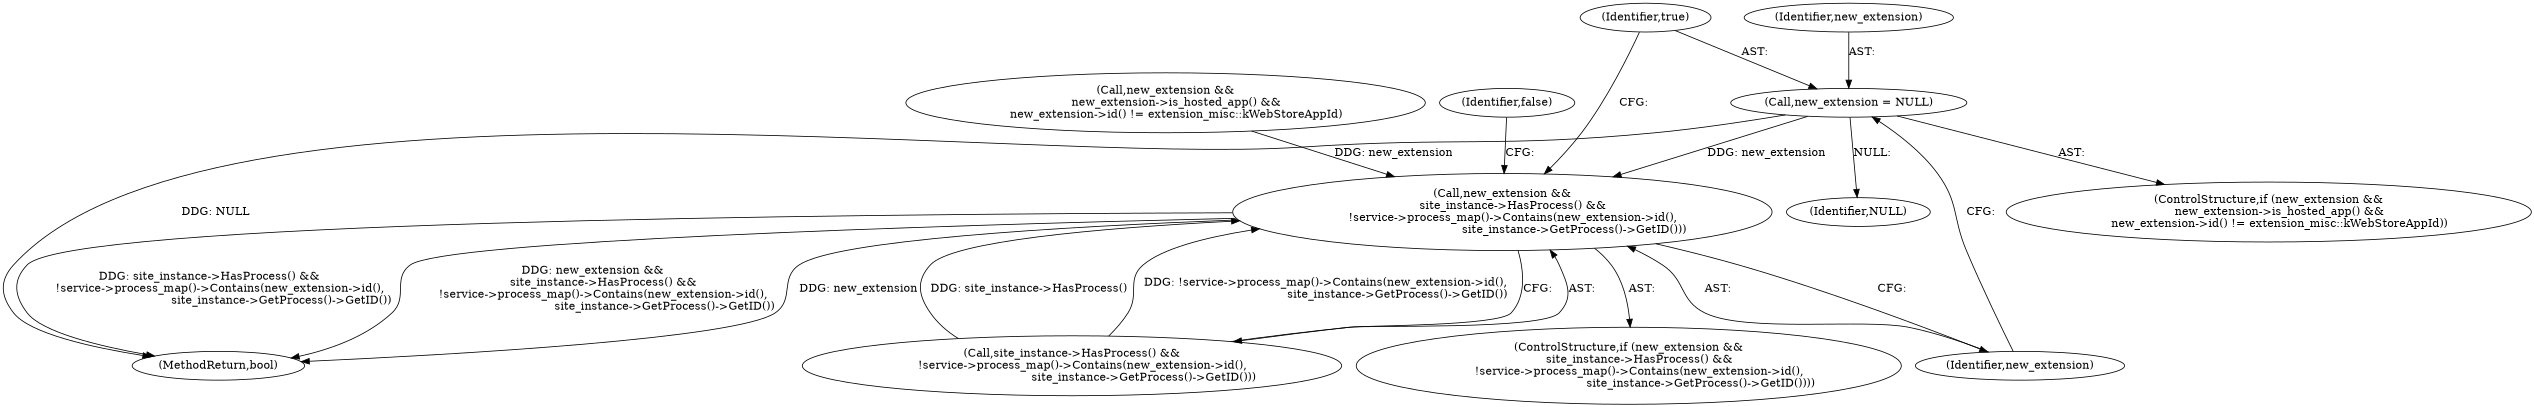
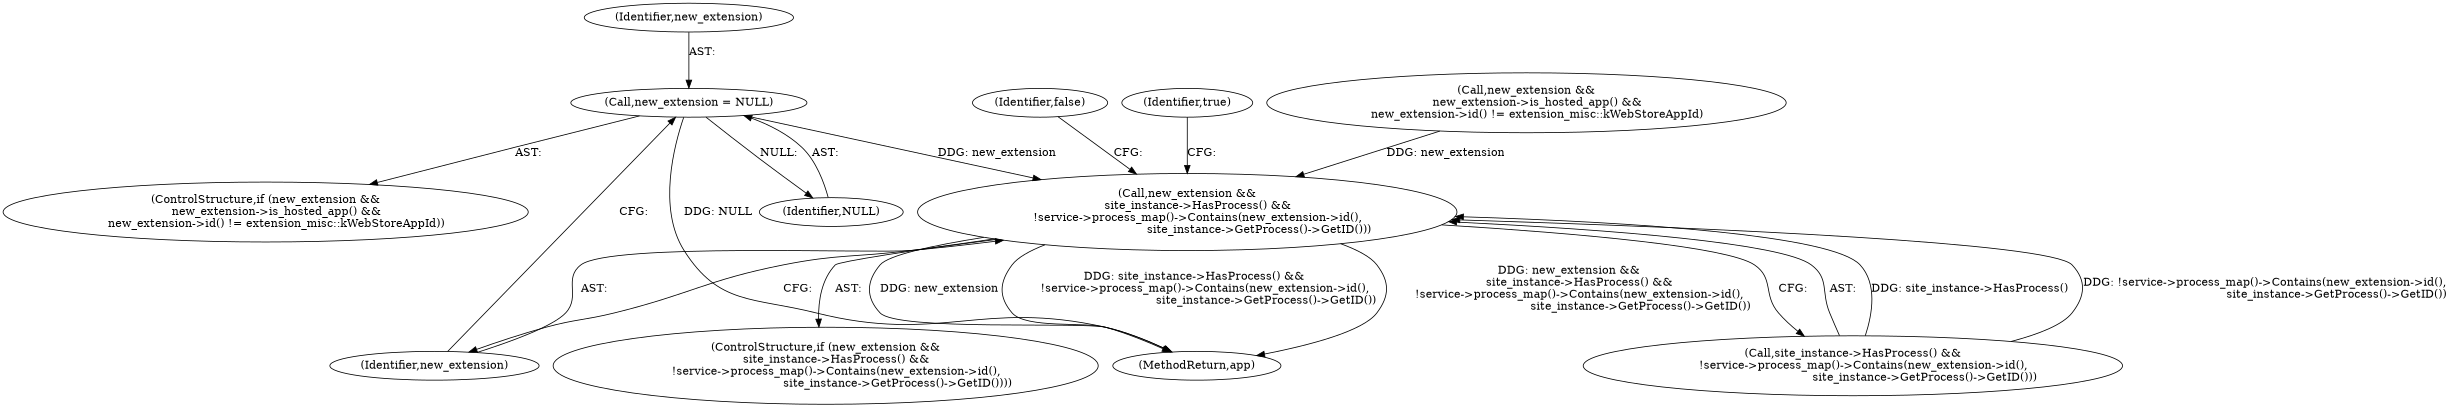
(1742, 58) -> (801, 147)
(218, 366) -> (1197, 366)
